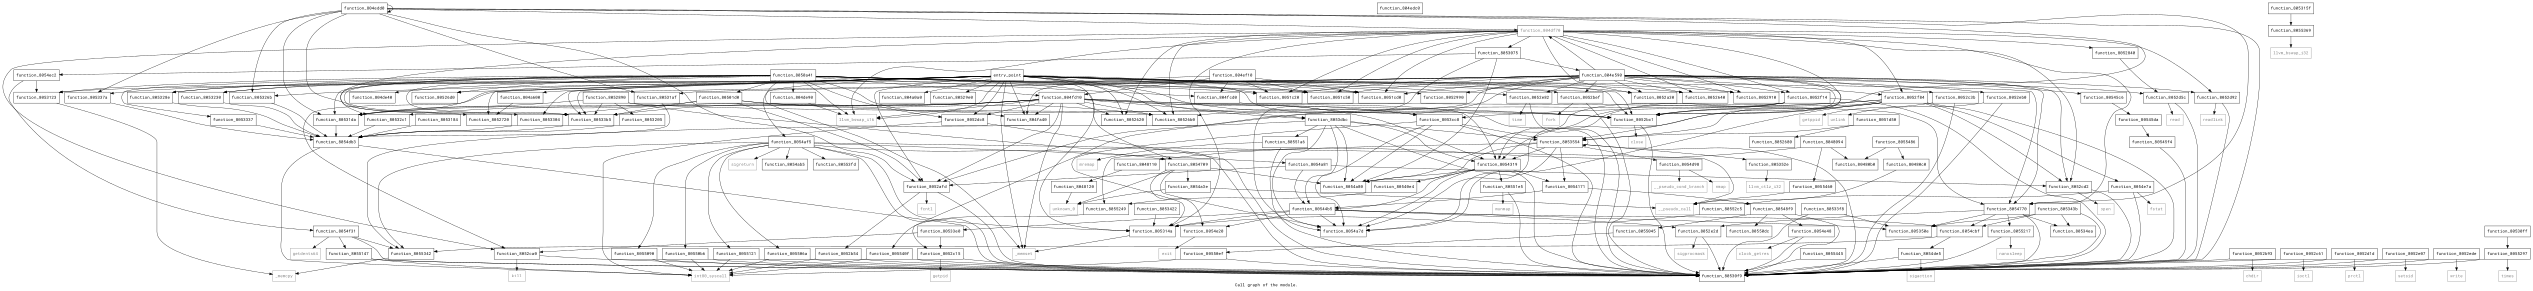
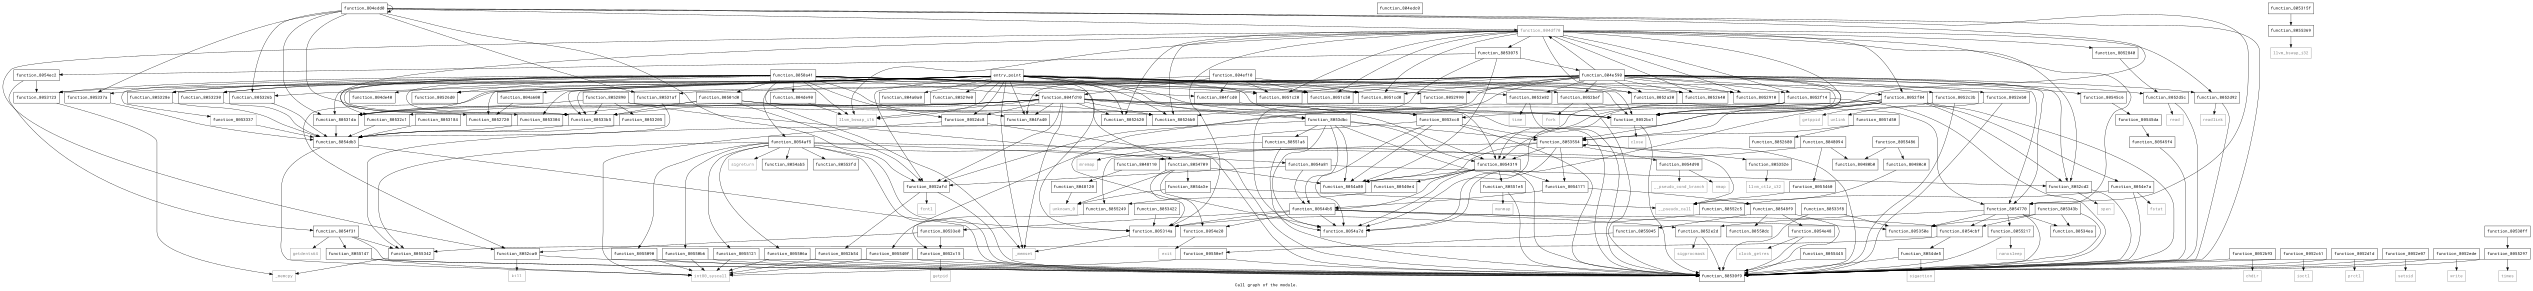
(233, 120) -> (233, 120)
